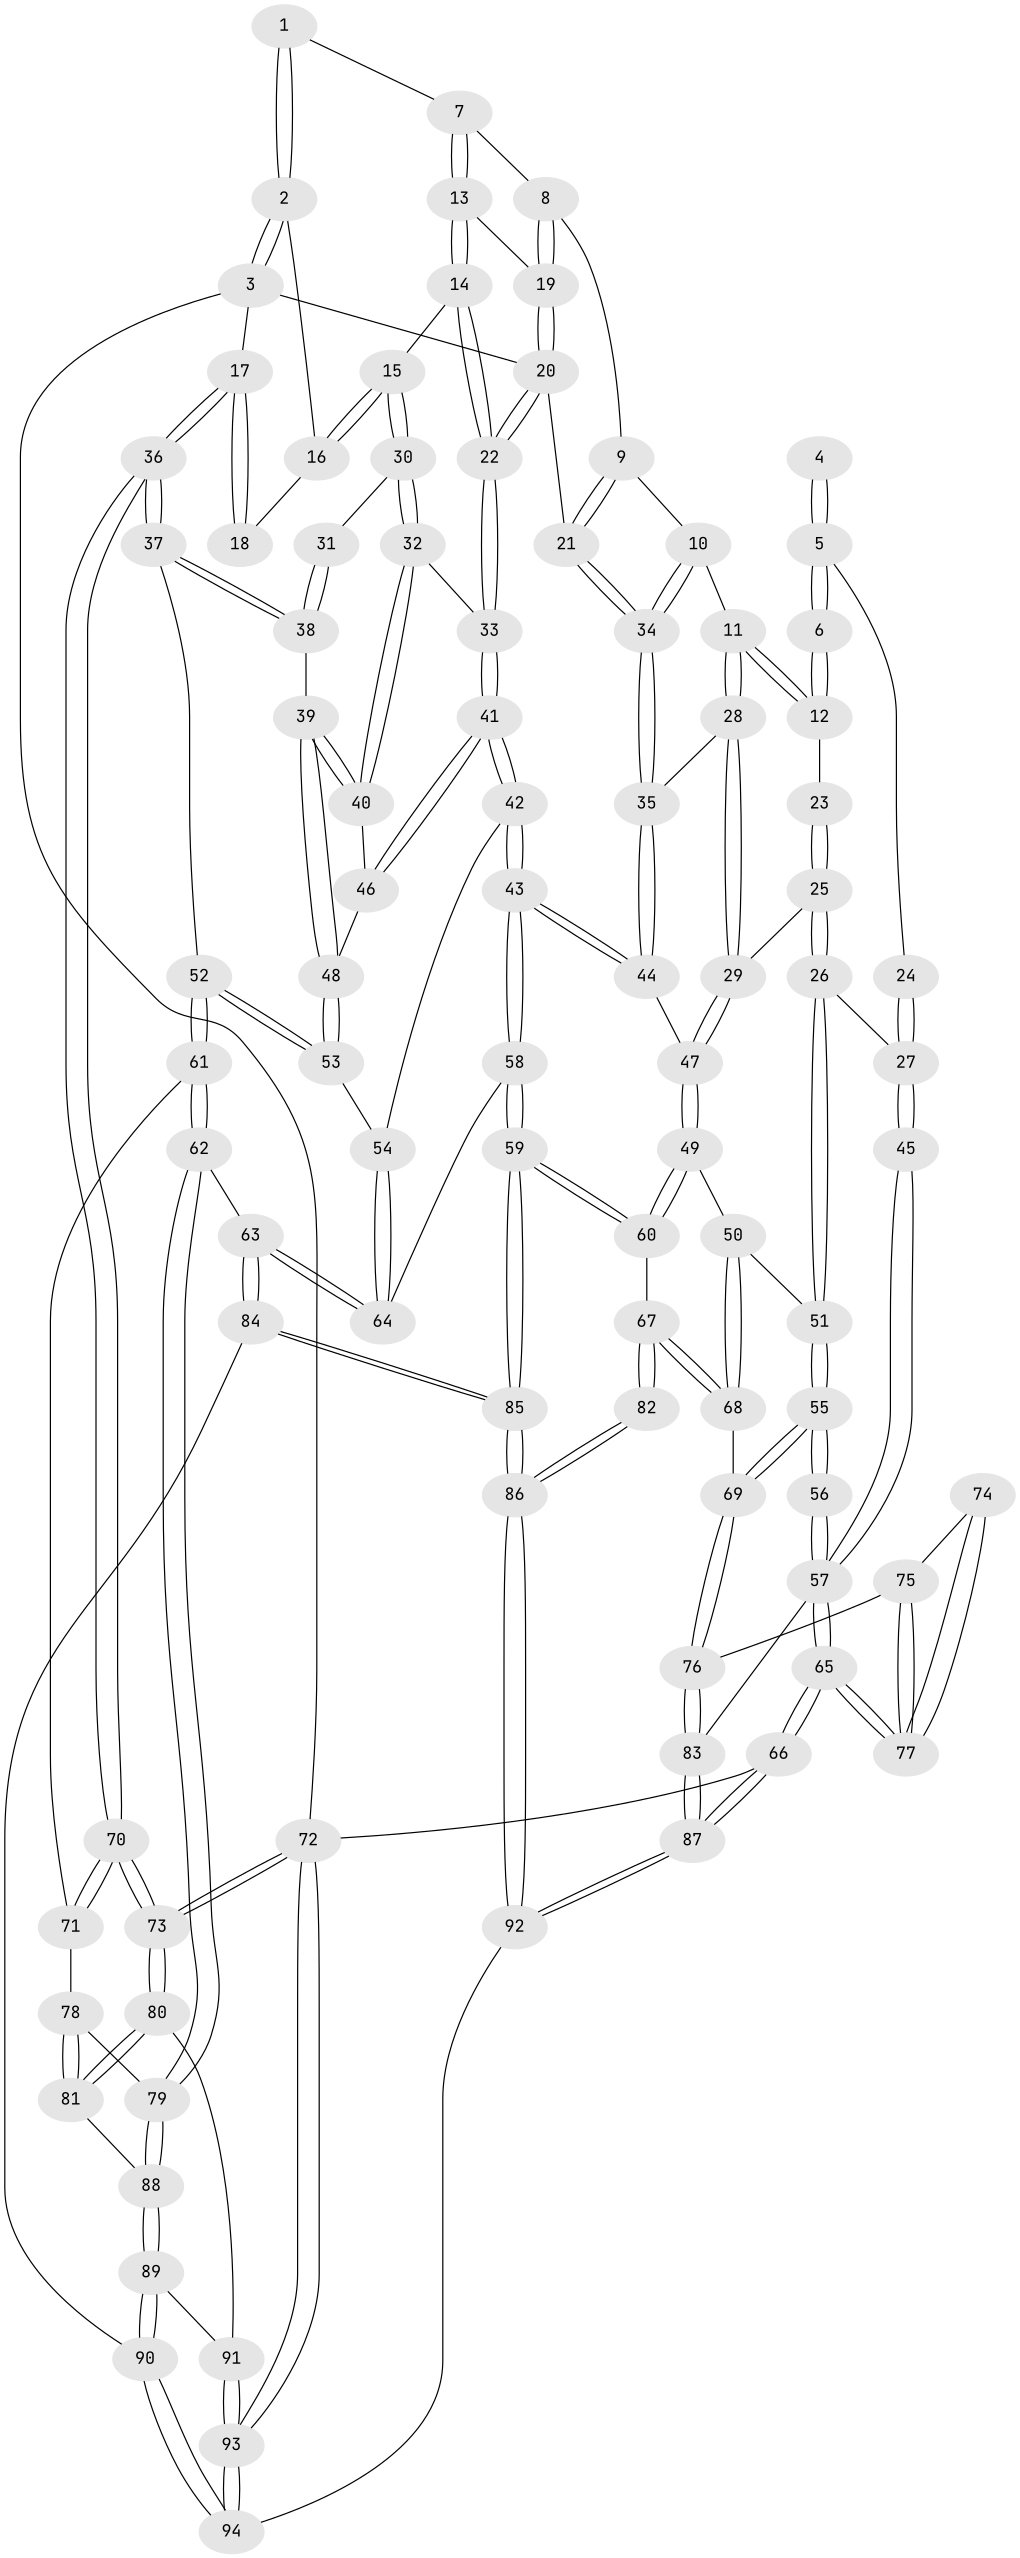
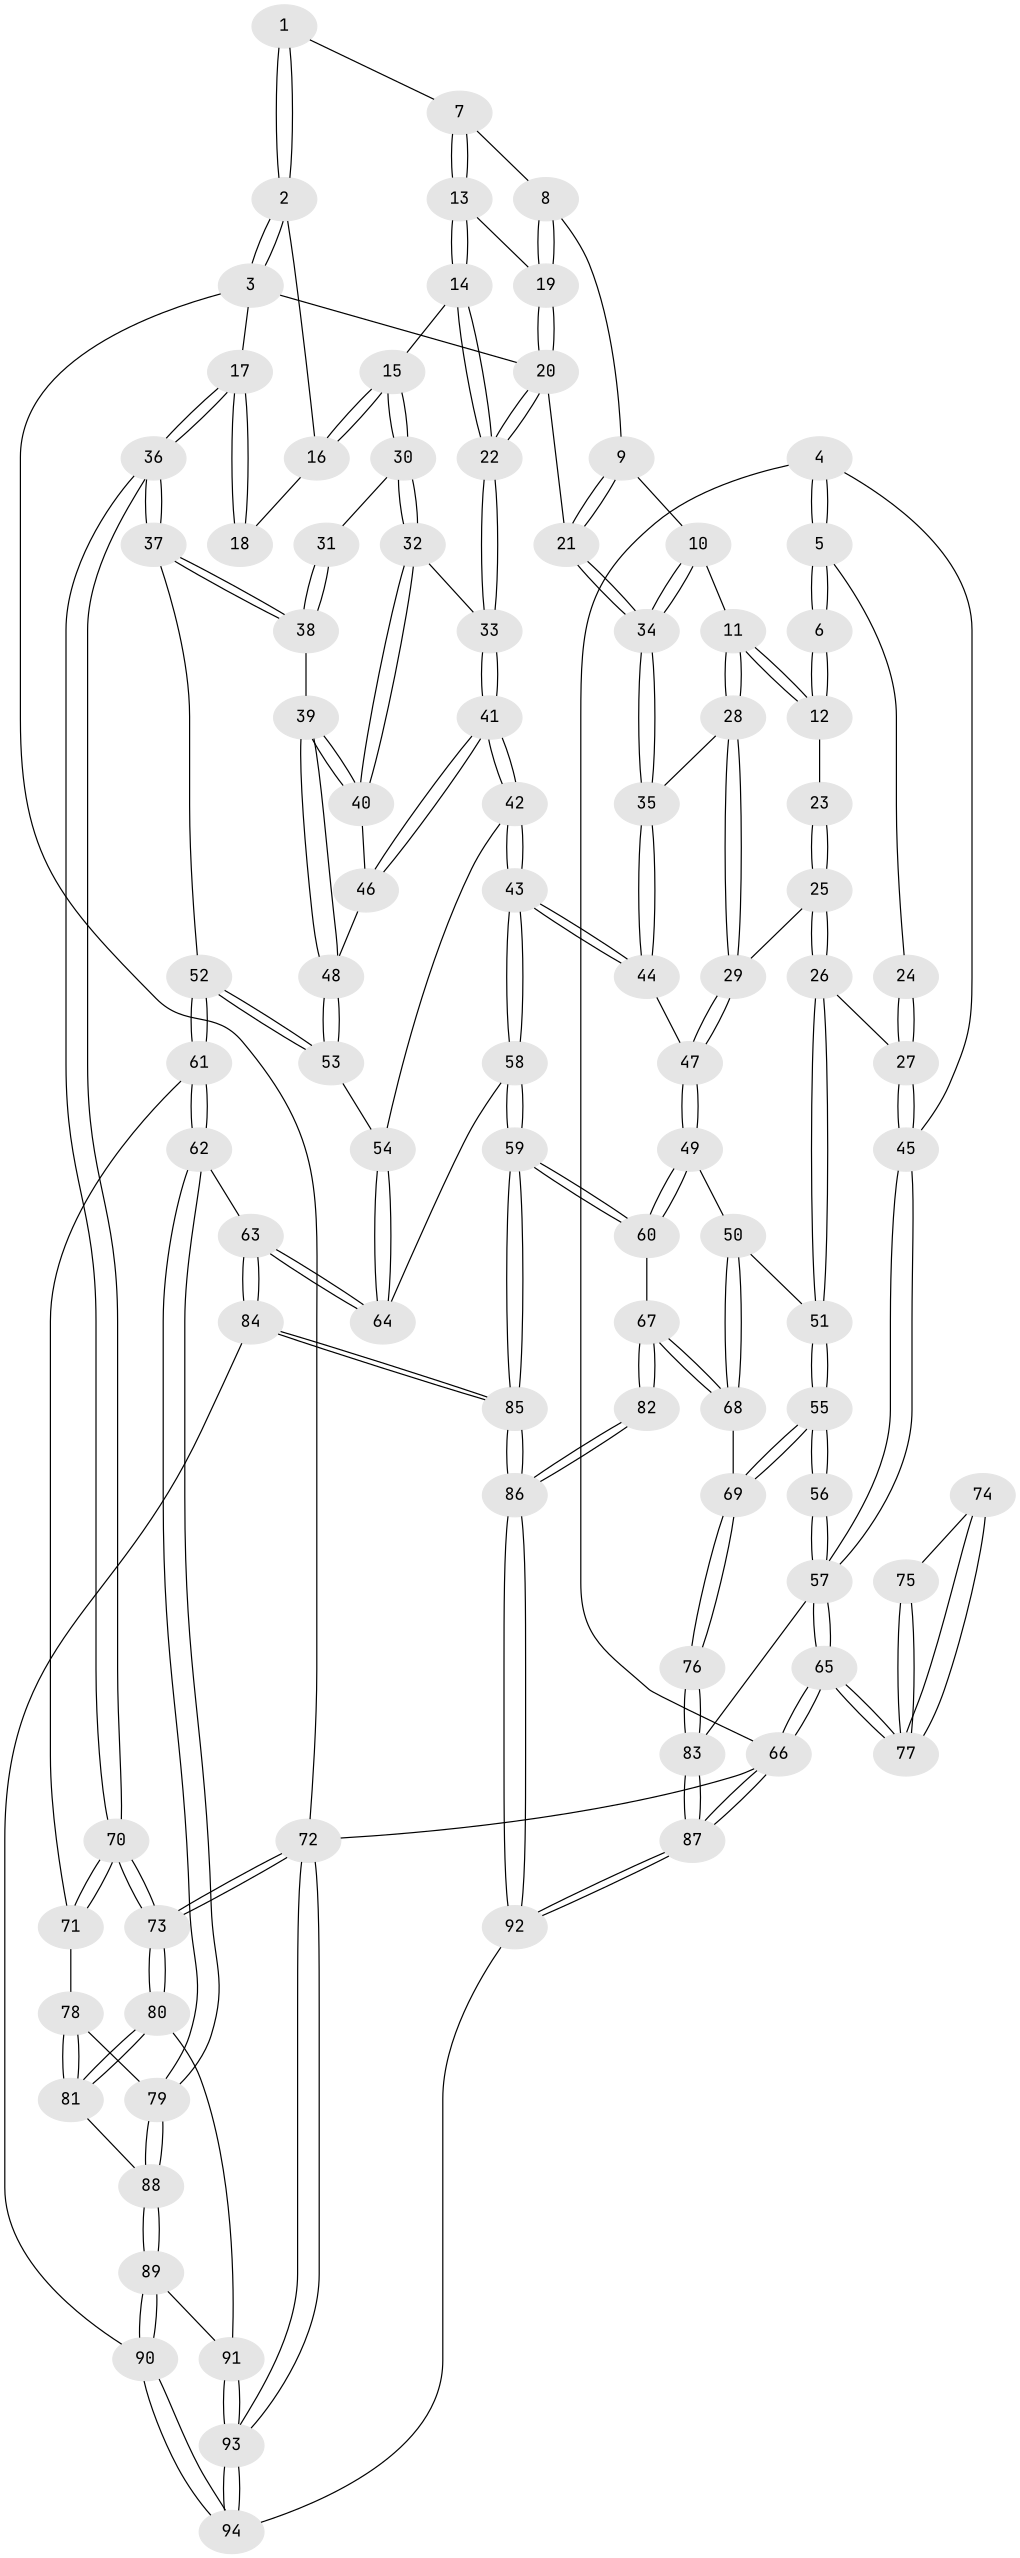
none -> (972, 780)
none -> (581, 1092)
(801, 1628) -> none
